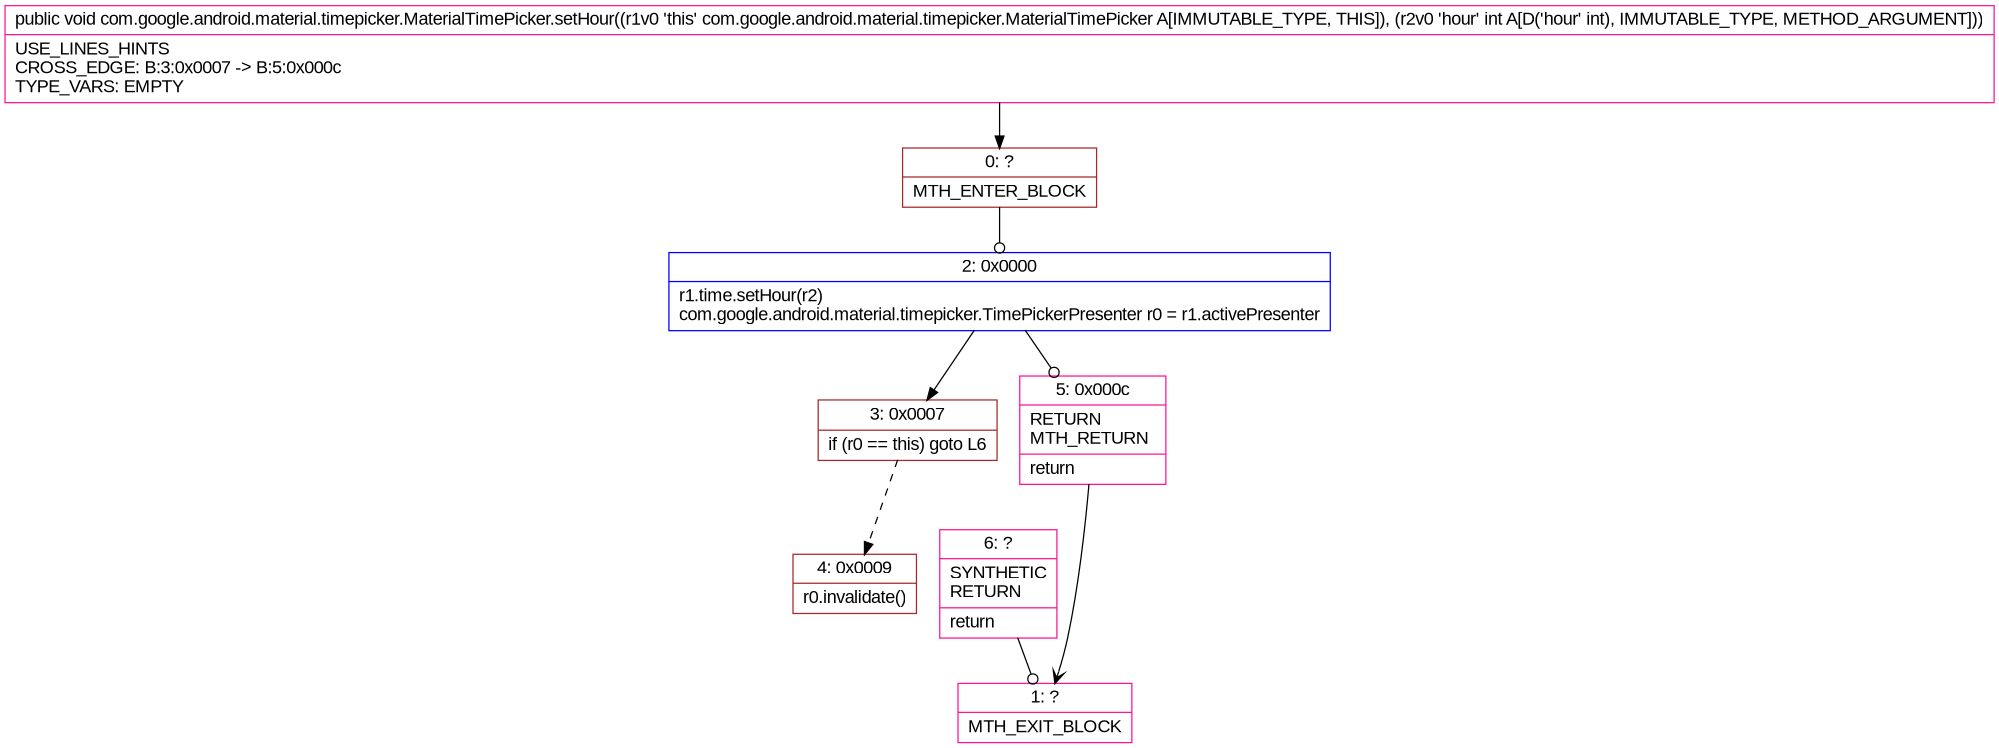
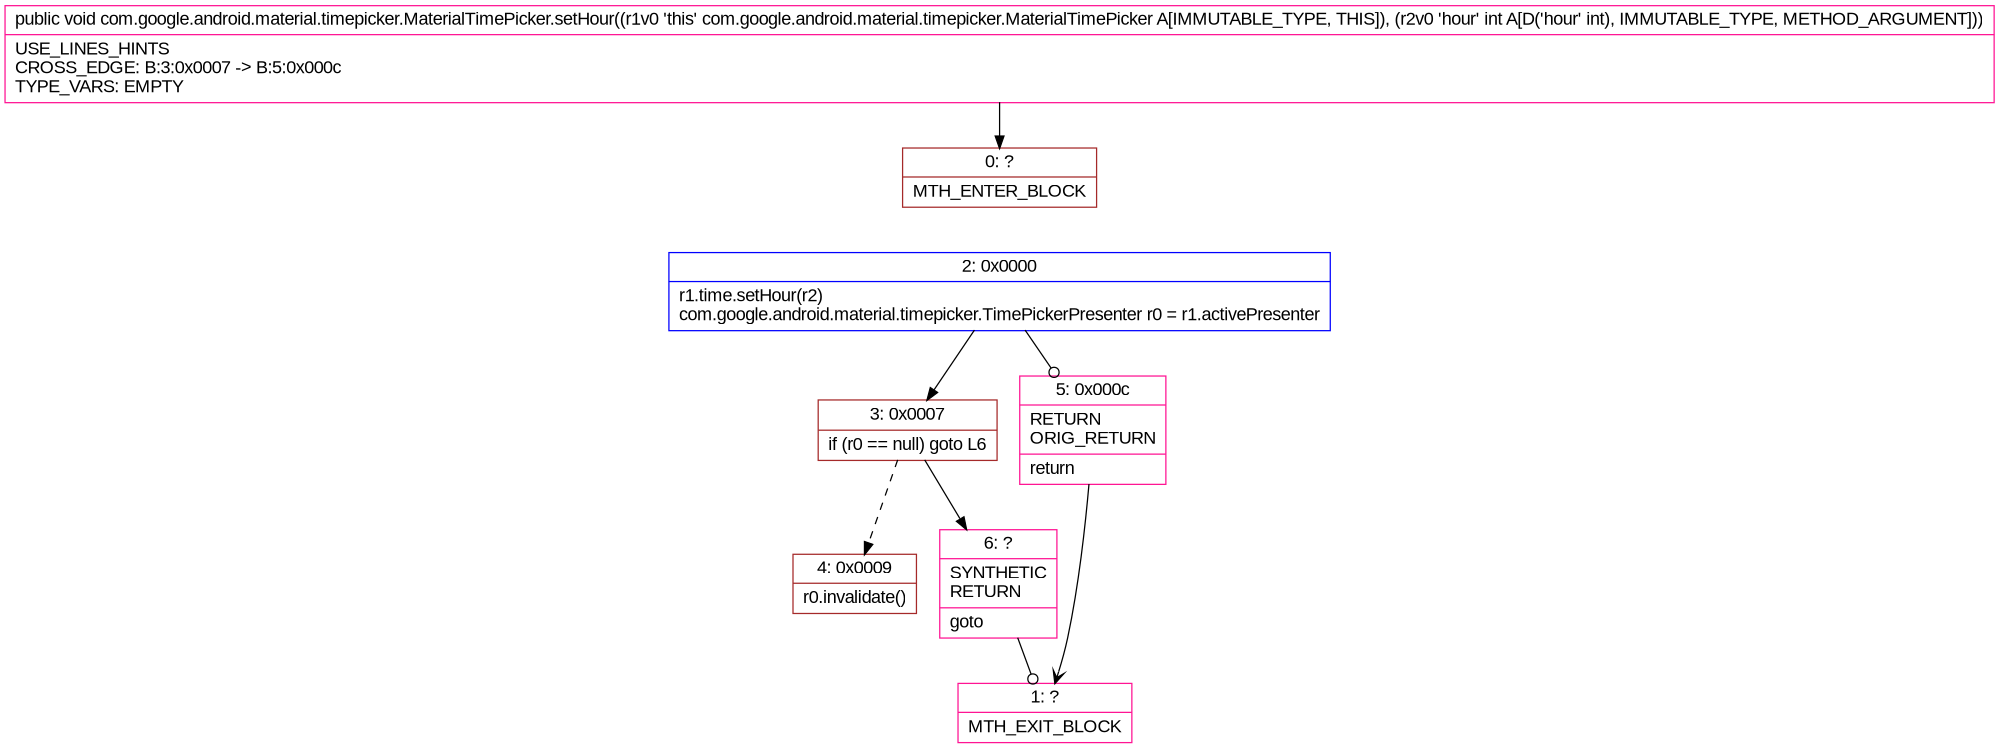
(1000, 225) -> none
(1089, 438) -> (1093, 438)
(908, 445) -> (908, 445)
none -> (942, 489)
(973, 622) -> (967, 622)
